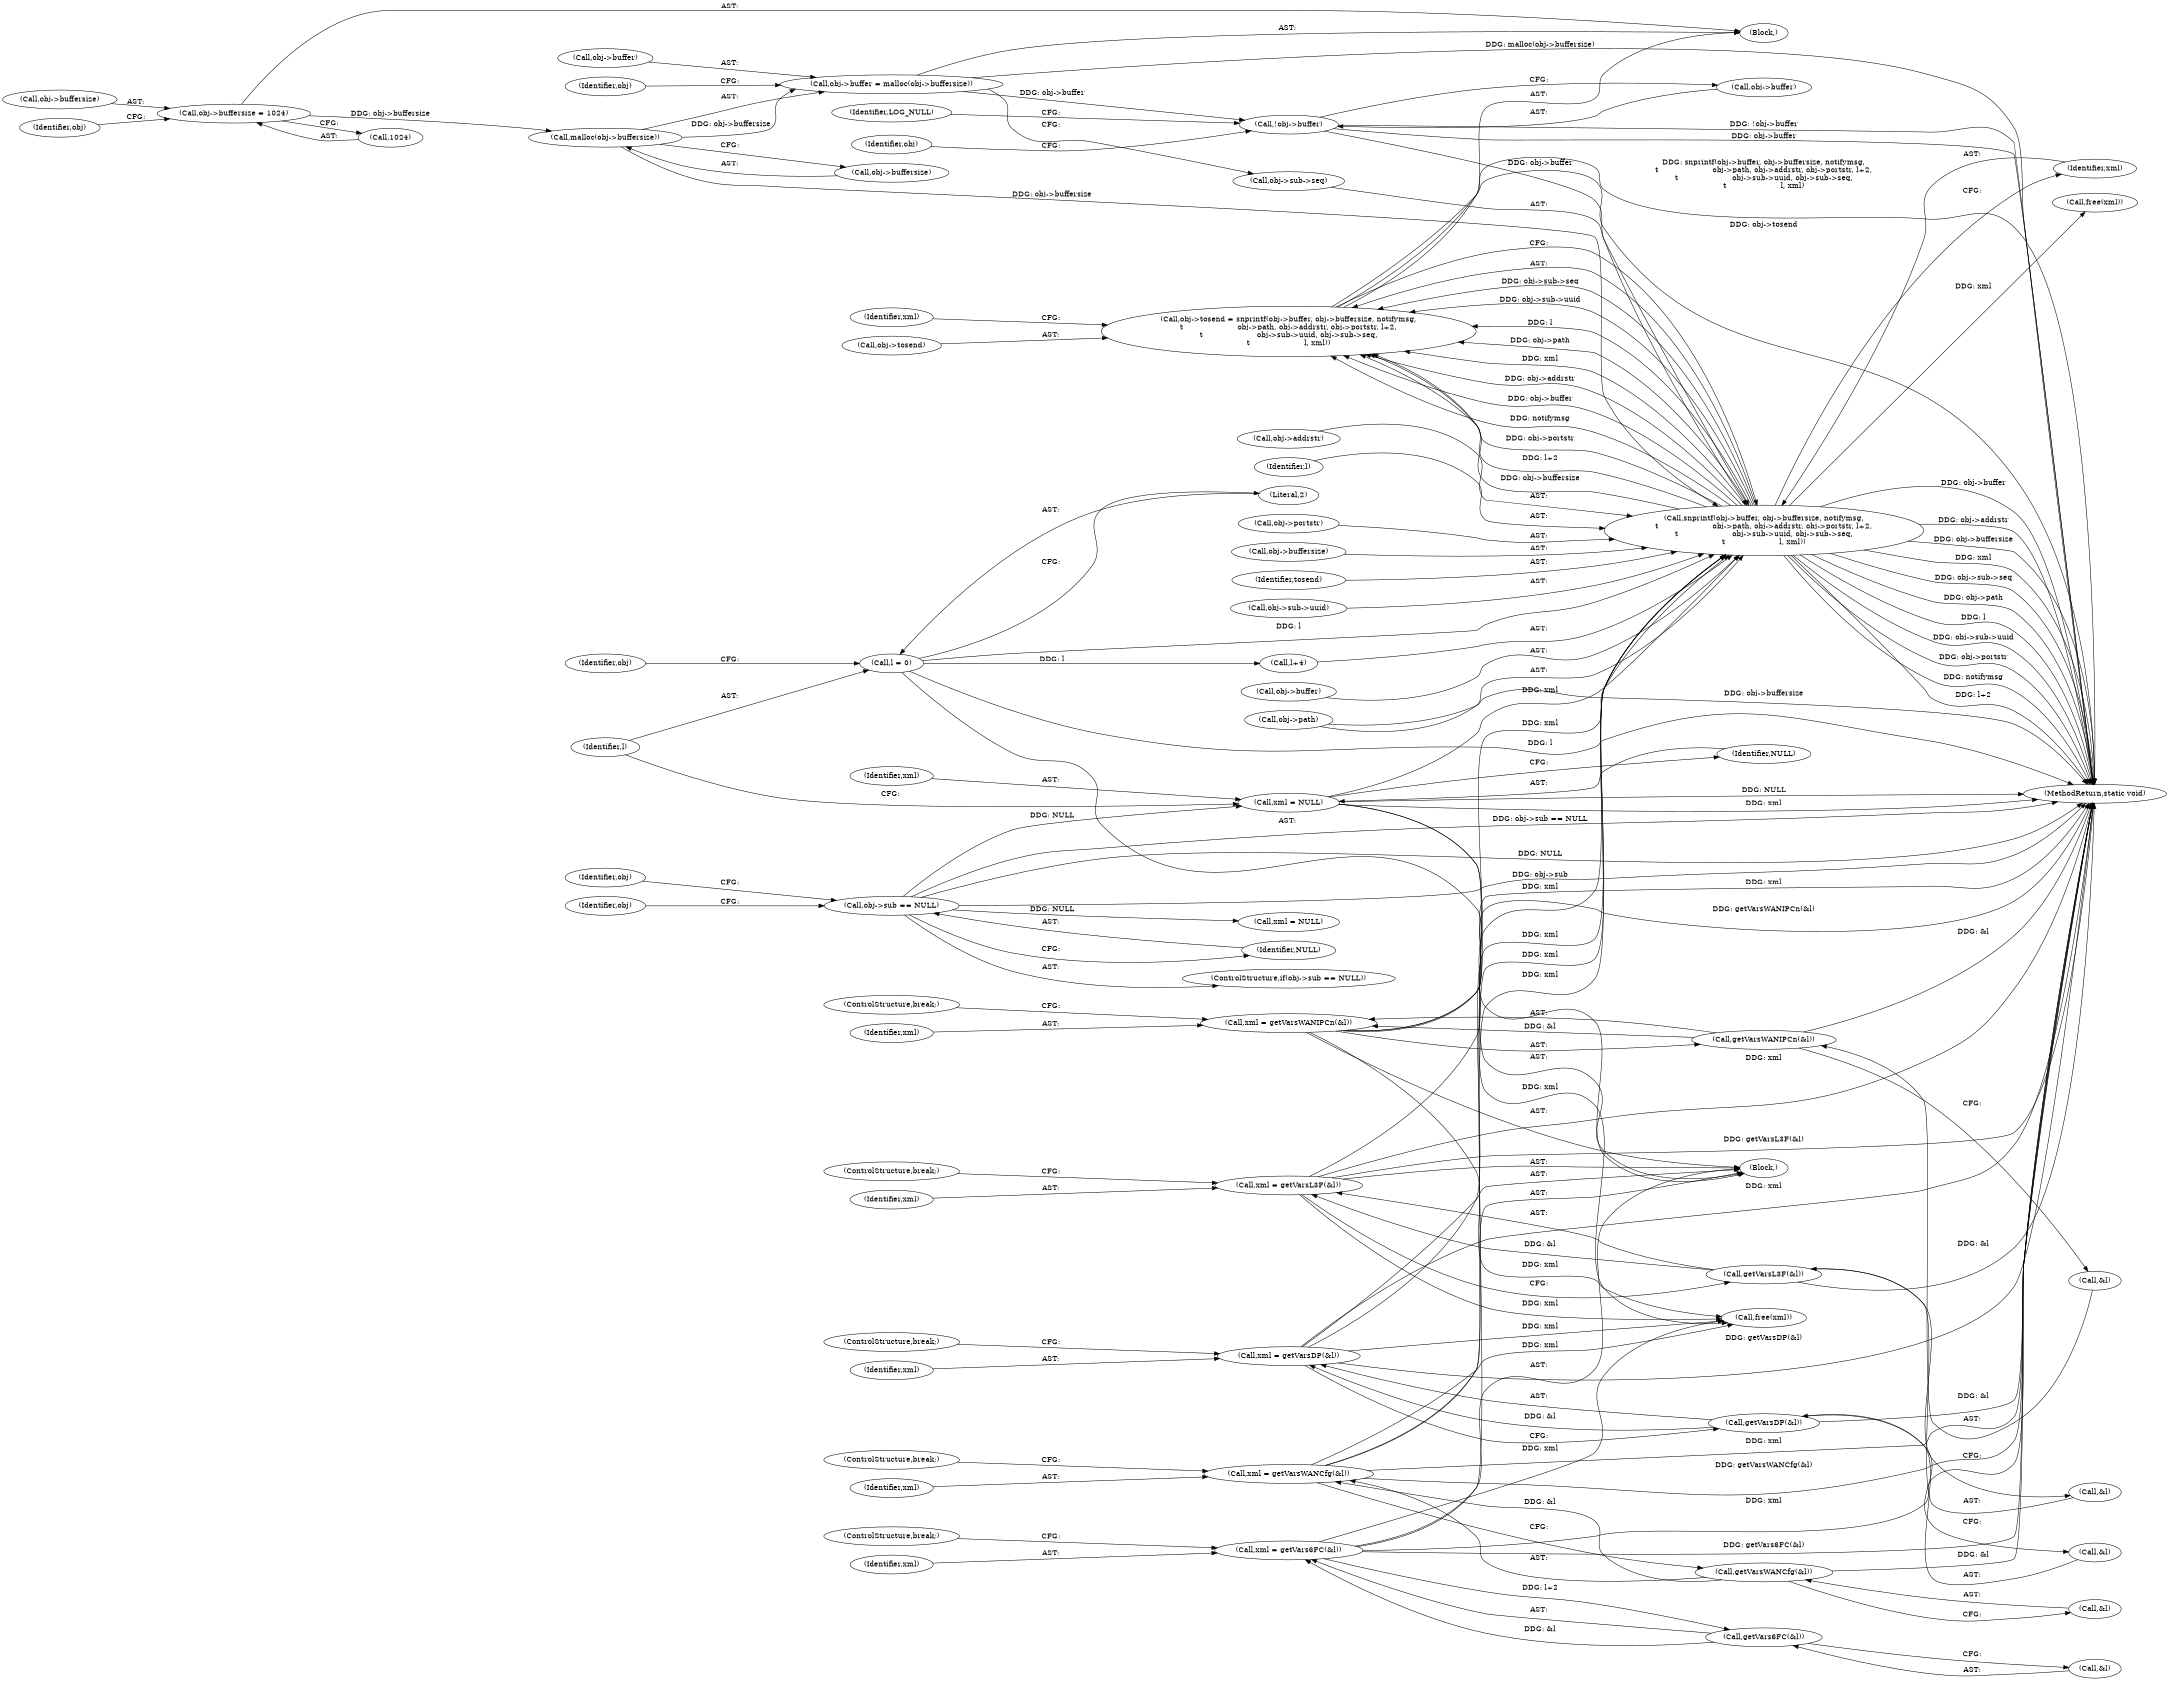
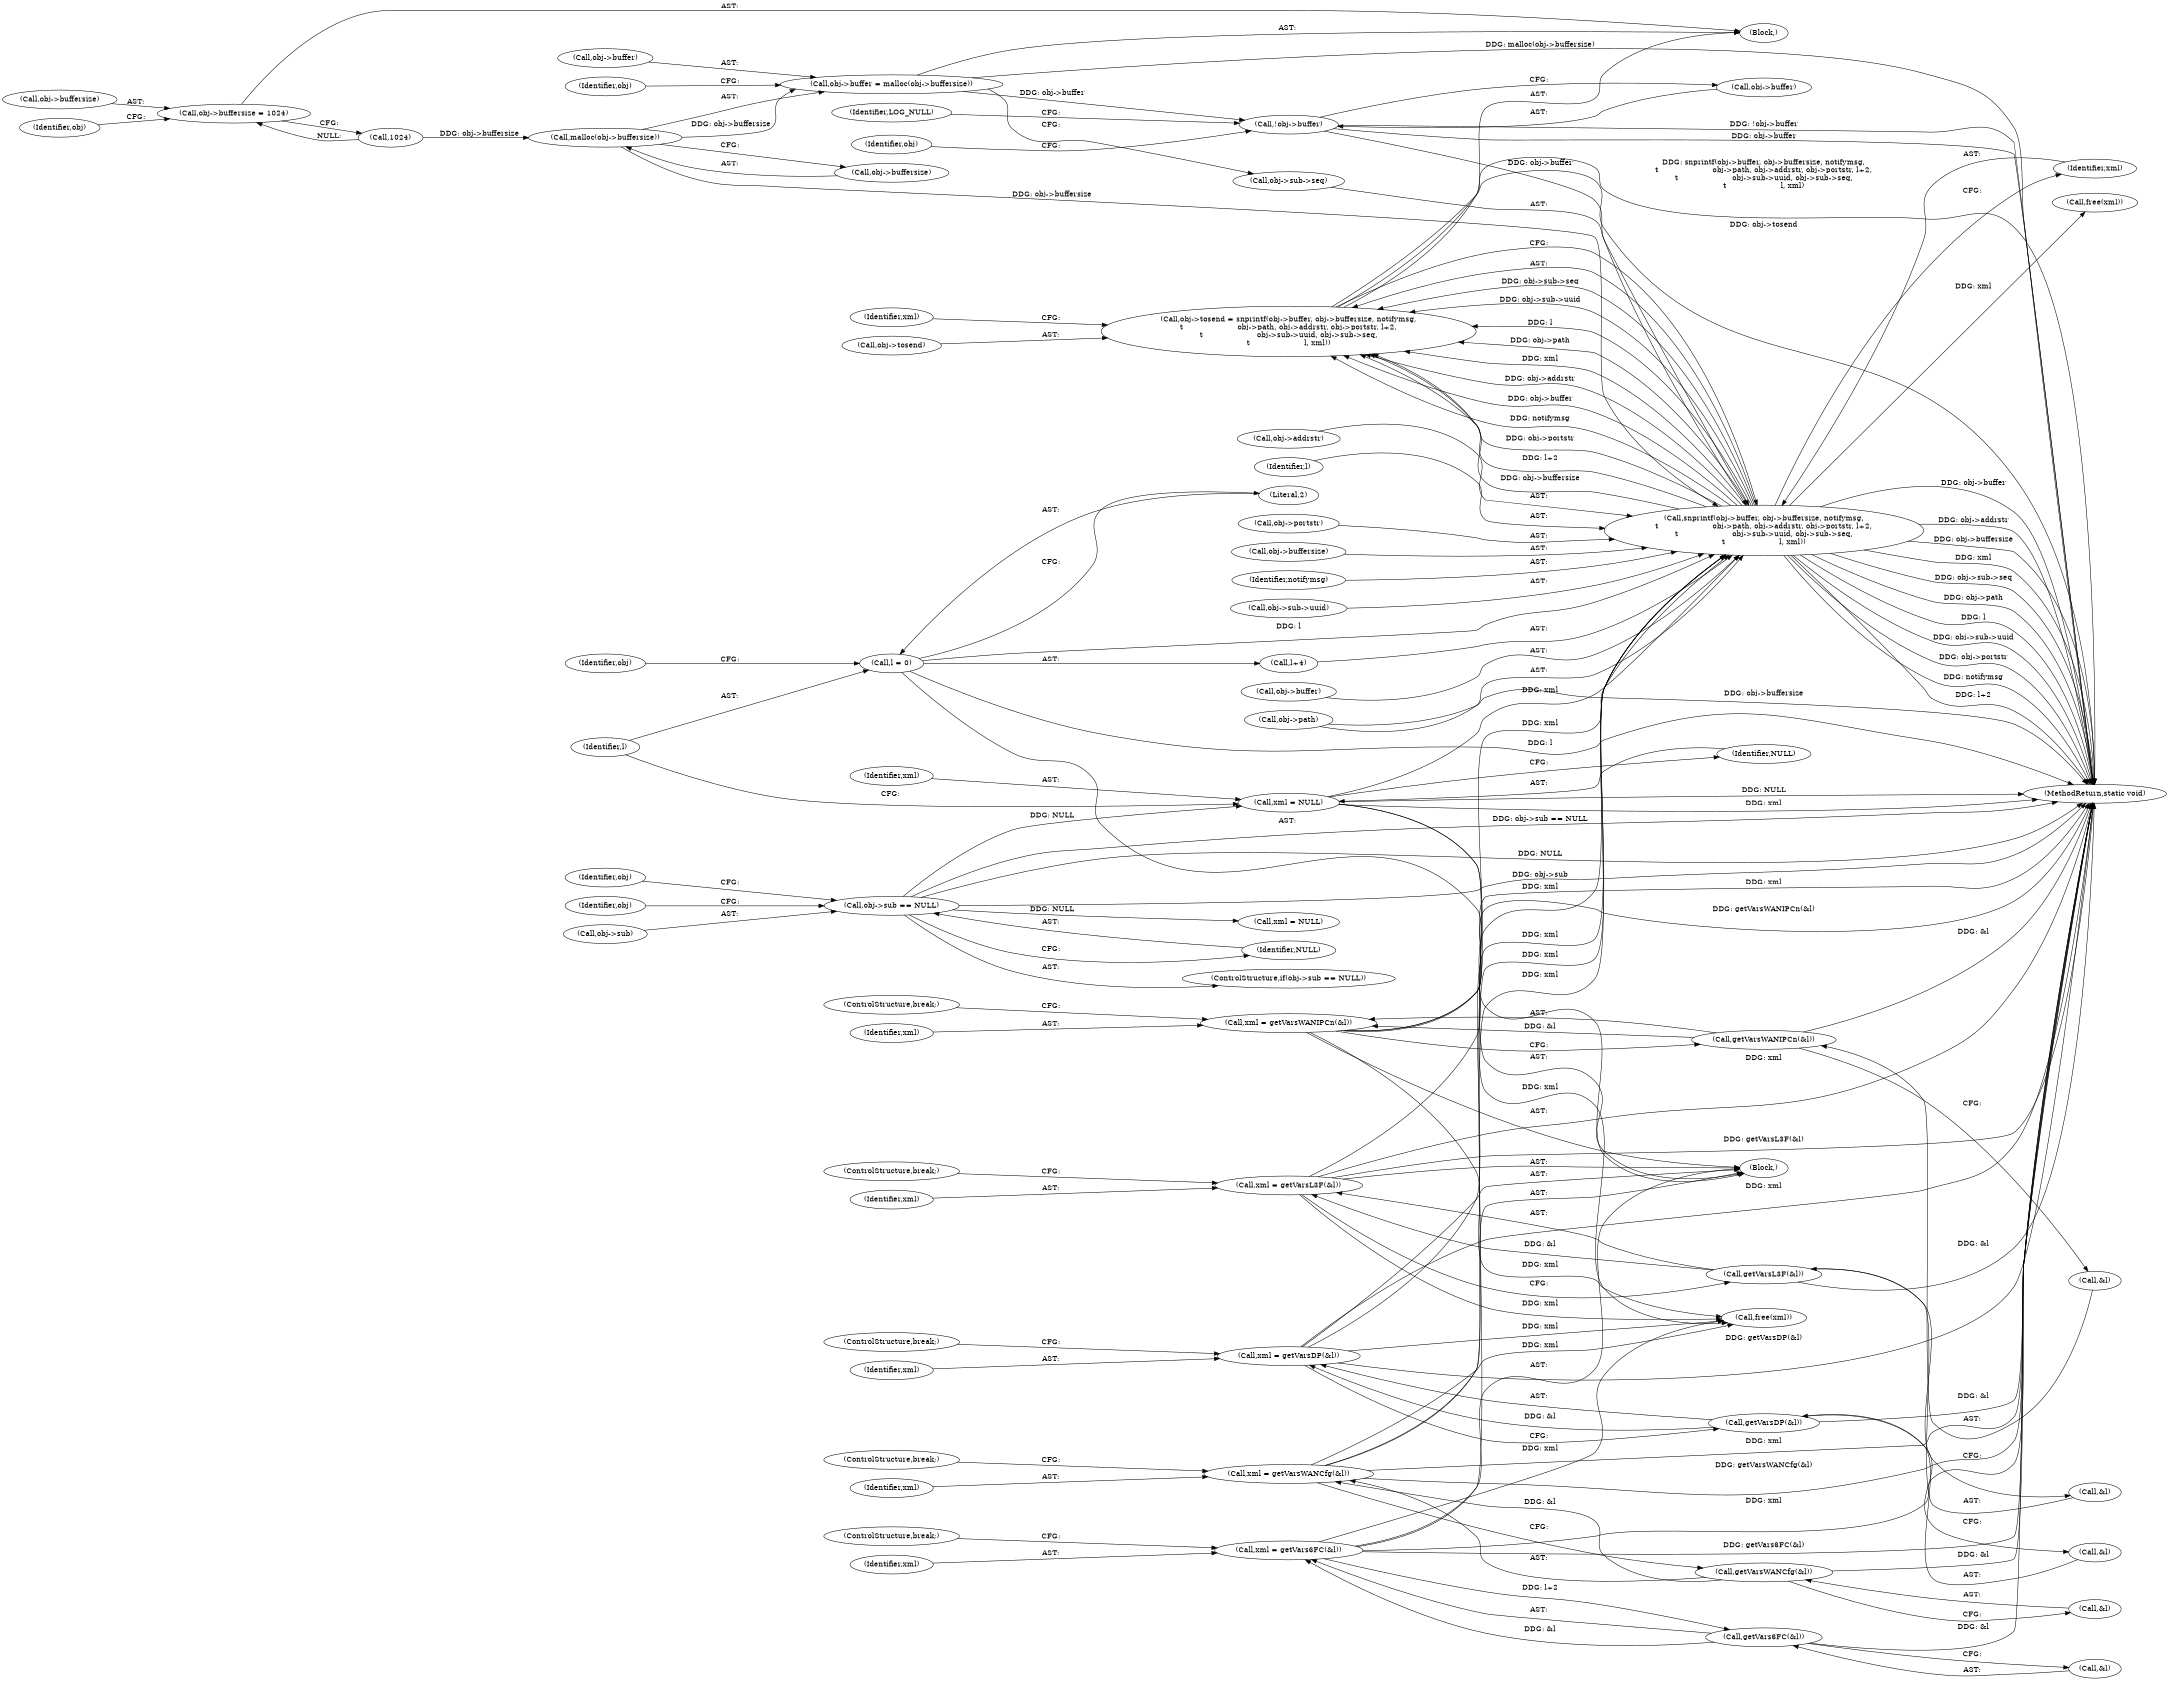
(427, 121) -> (473, 138)
(331, 136) -> (331, 136)
(1289, 580) -> (1289, 580)
(1052, 659) -> (1052, 659)
none -> (605, 934)
(1540, 1045) -> (1540, 1045)
none -> (2019, 1555)
